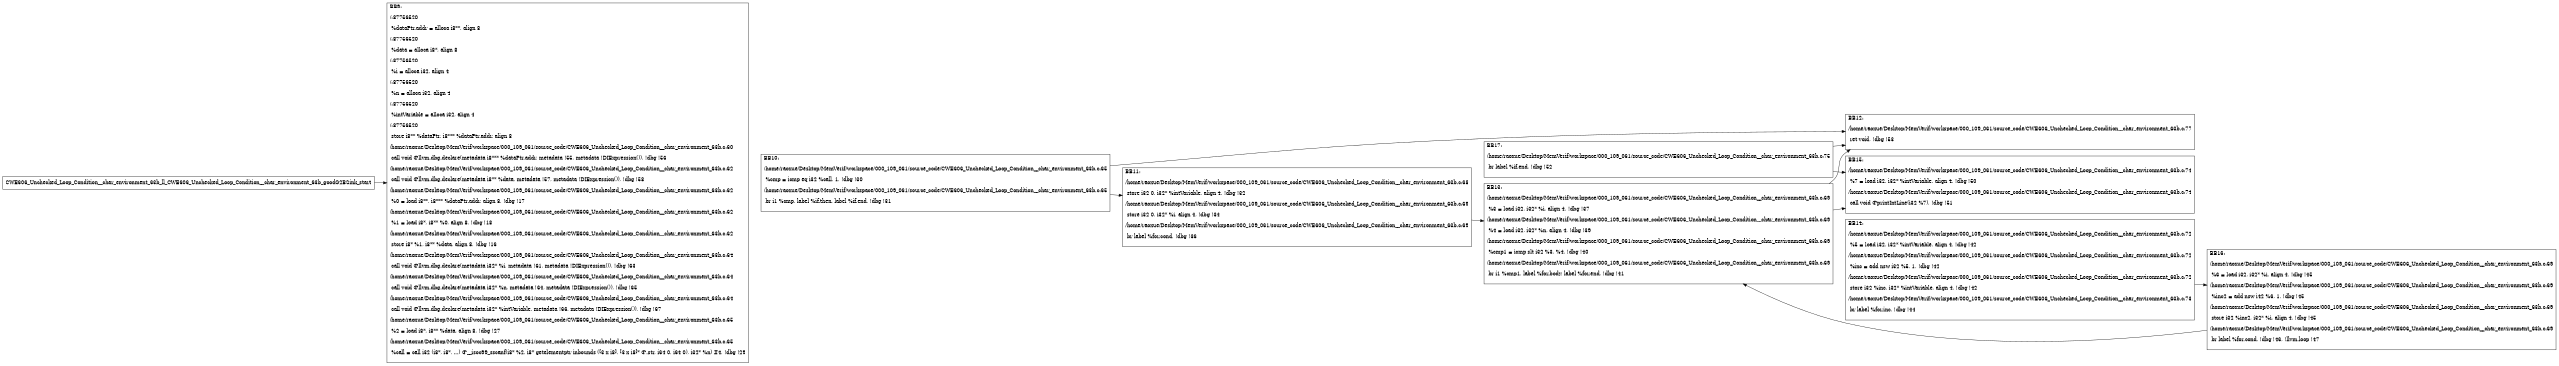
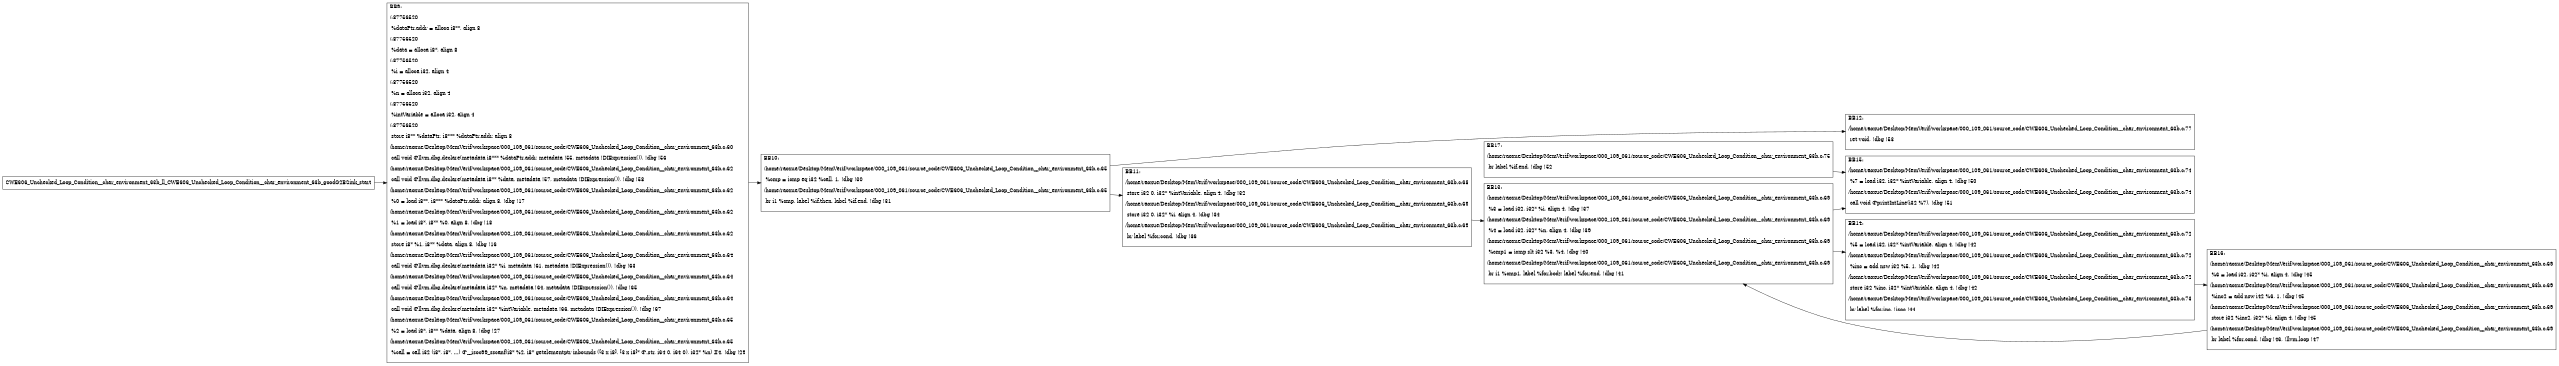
(1838, 146) -> none
(1839, 168) -> (1838, 252)
none -> (753, 183)
(1882, 310) -> (1882, 310)
